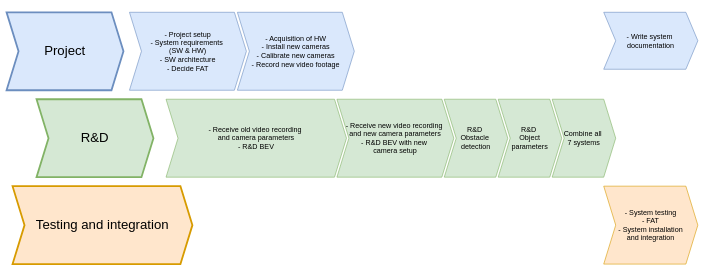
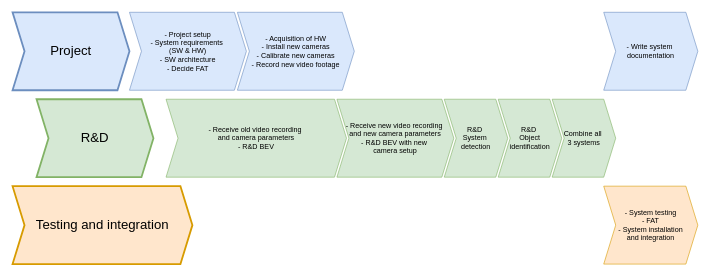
(651, 41) -> (651, 51)
(65, 51) -> (71, 51)
(476, 138) -> (476, 138)
(530, 138) -> (530, 138)
(584, 138) -> (584, 138)
